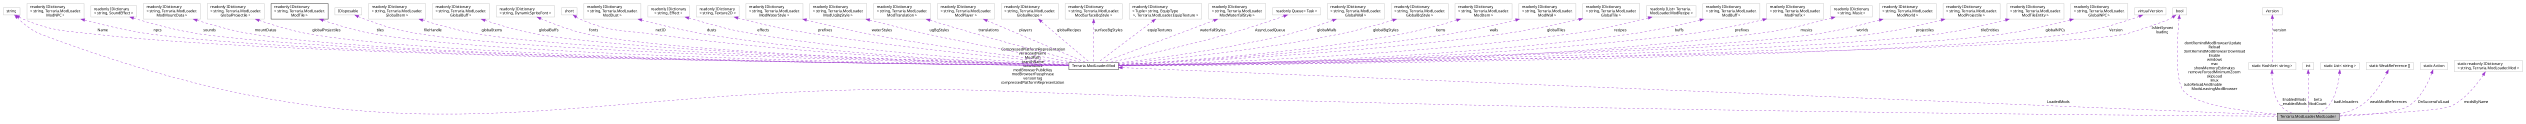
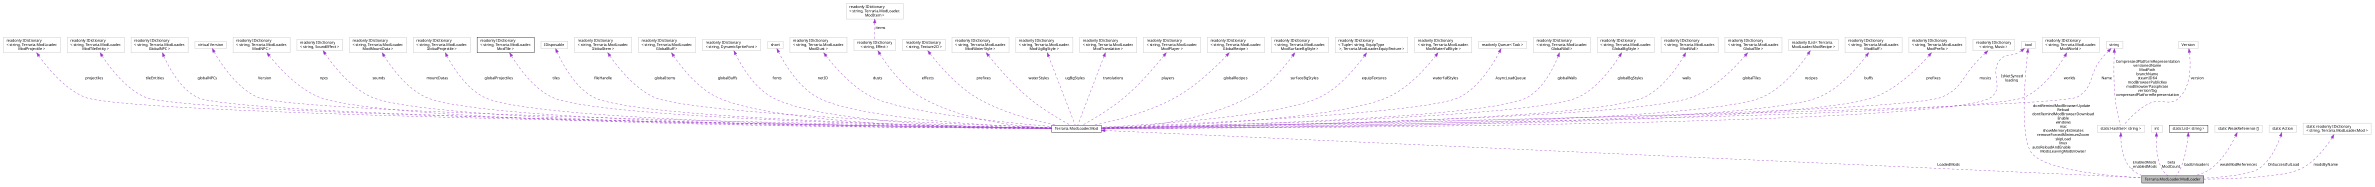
(1289, 51) -> (875, 31)
(2340, 66) -> (2189, 129)
(1139, 96) -> (2114, 89)
